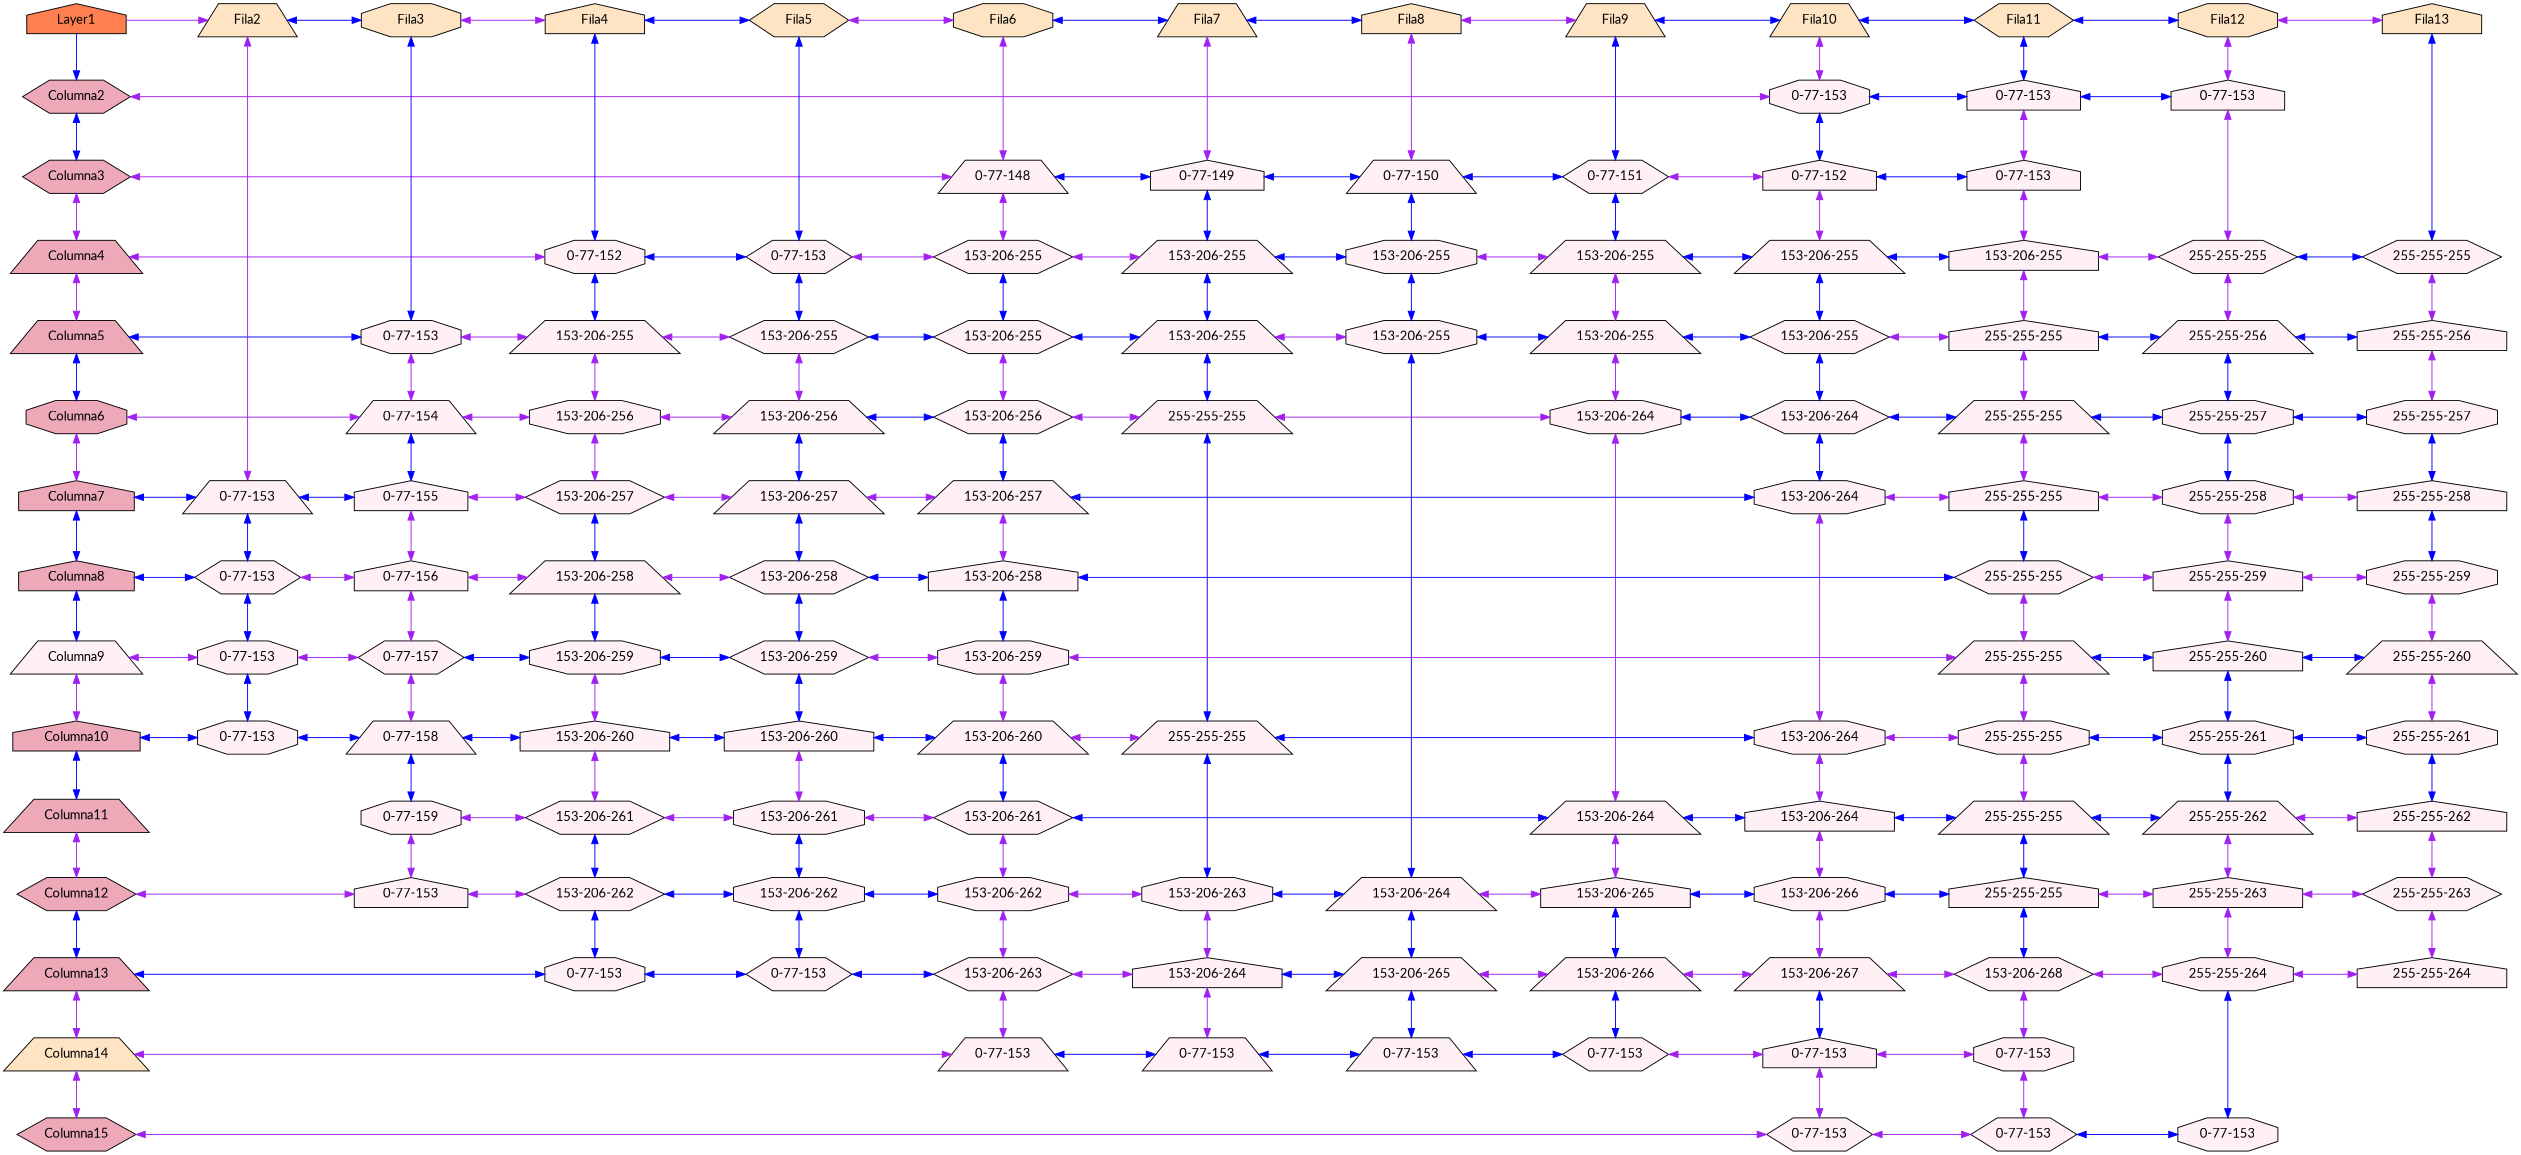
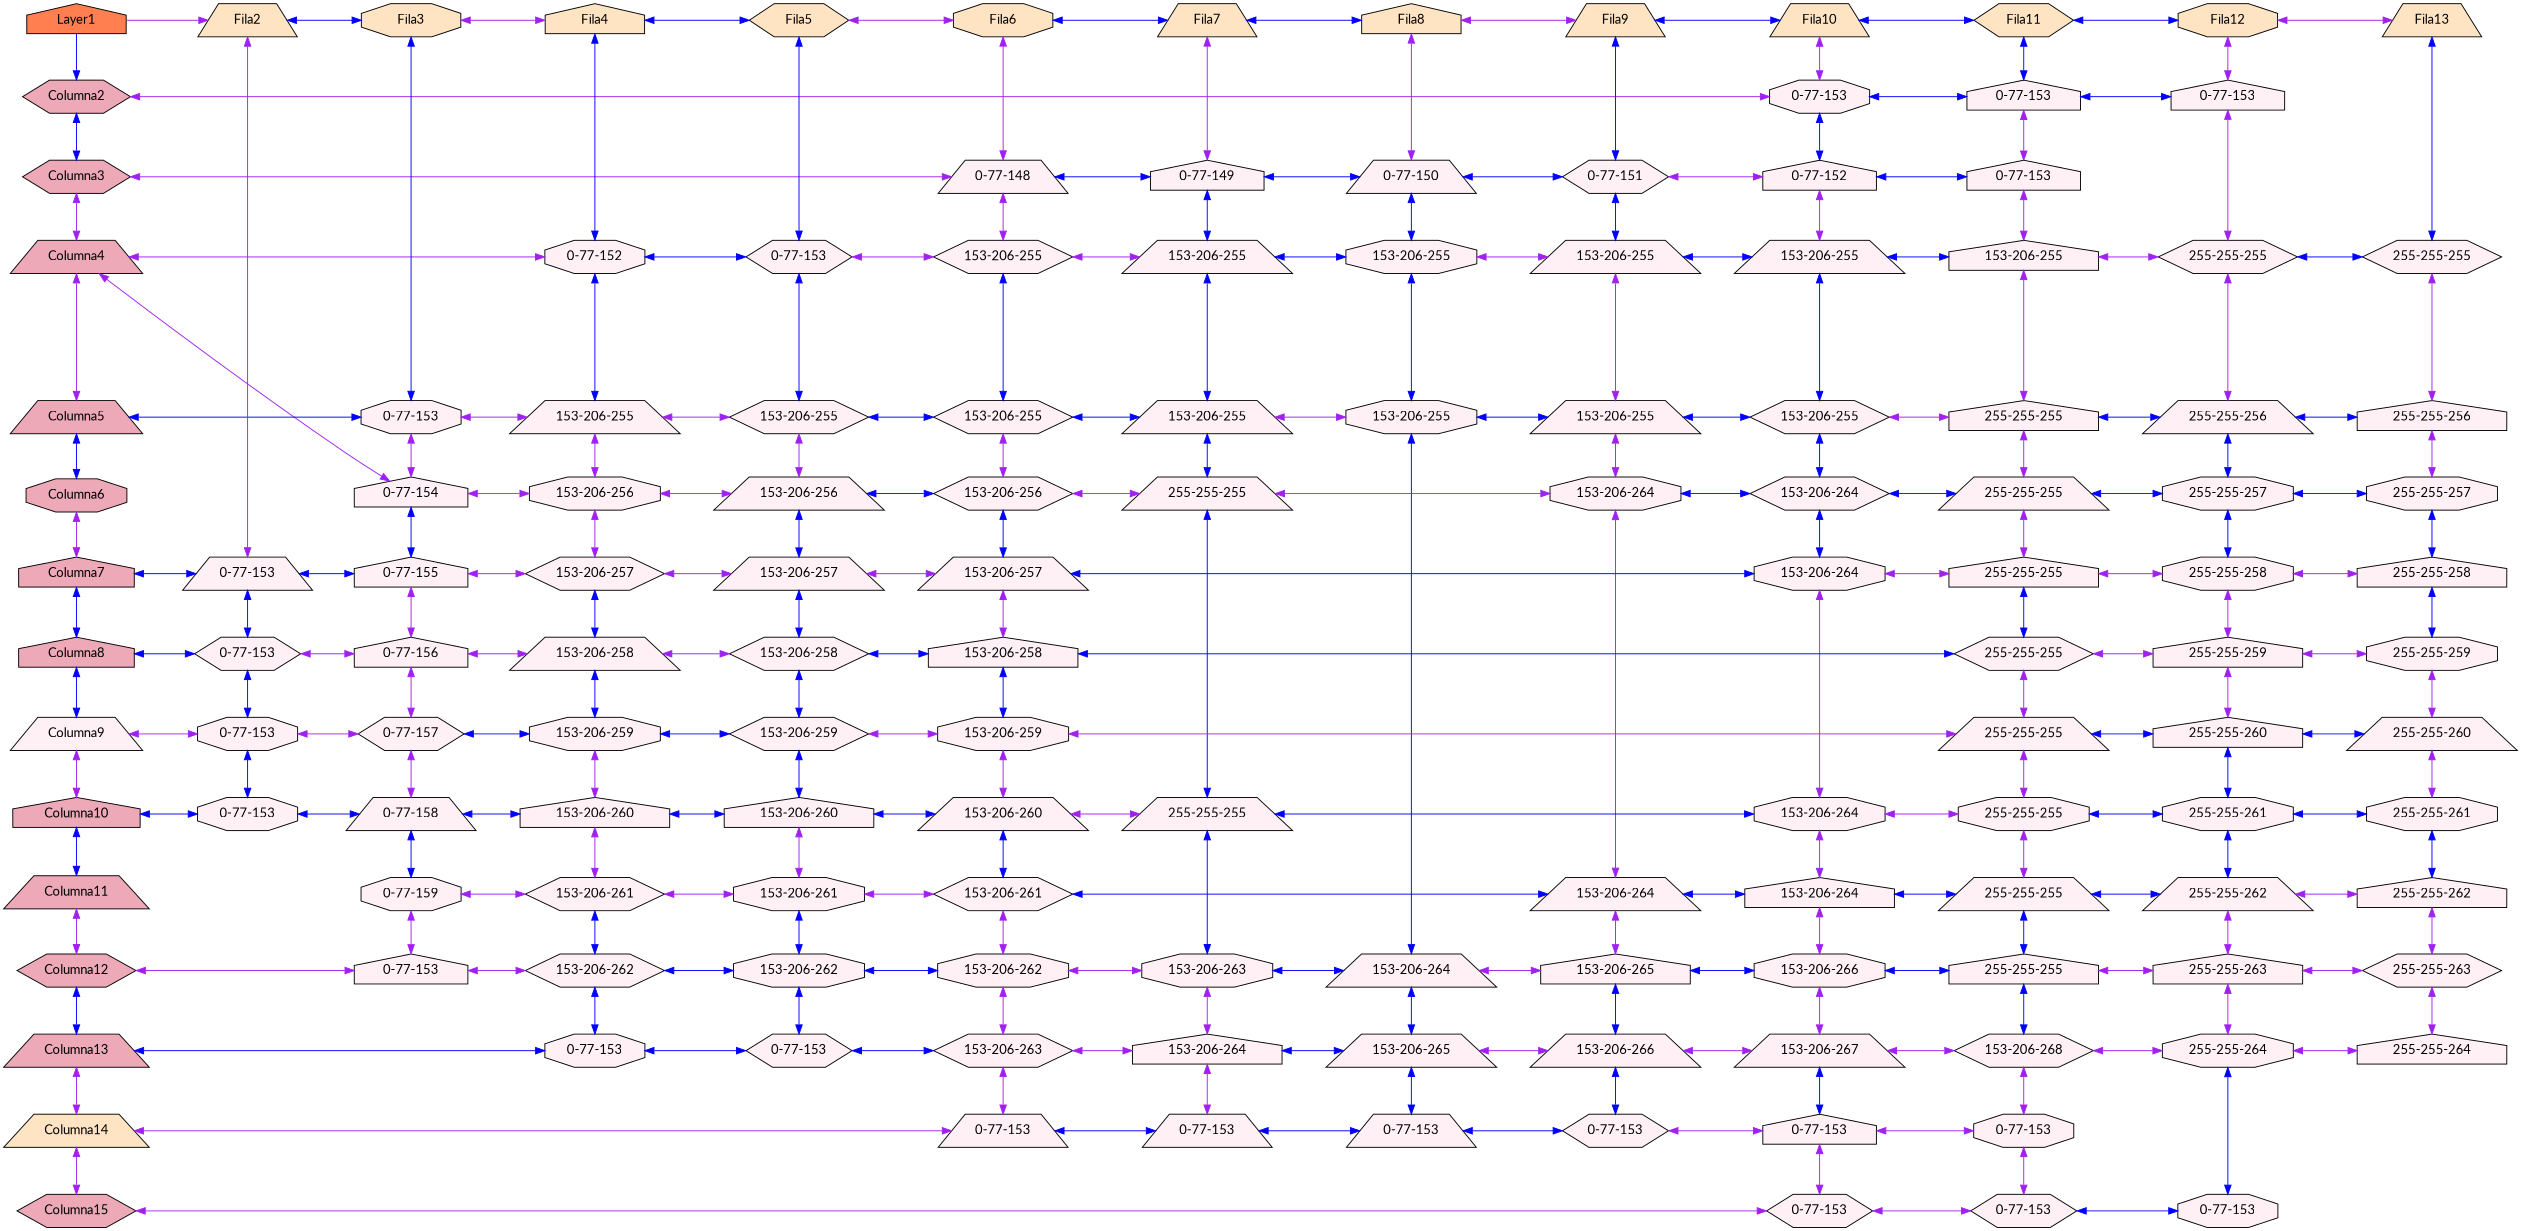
(2432, 20) -> (2432, 20)
(238, 417) -> (236, 375)
(411, 417) -> (411, 494)
